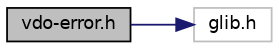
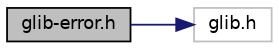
(69, 25) -> (69, 25)
